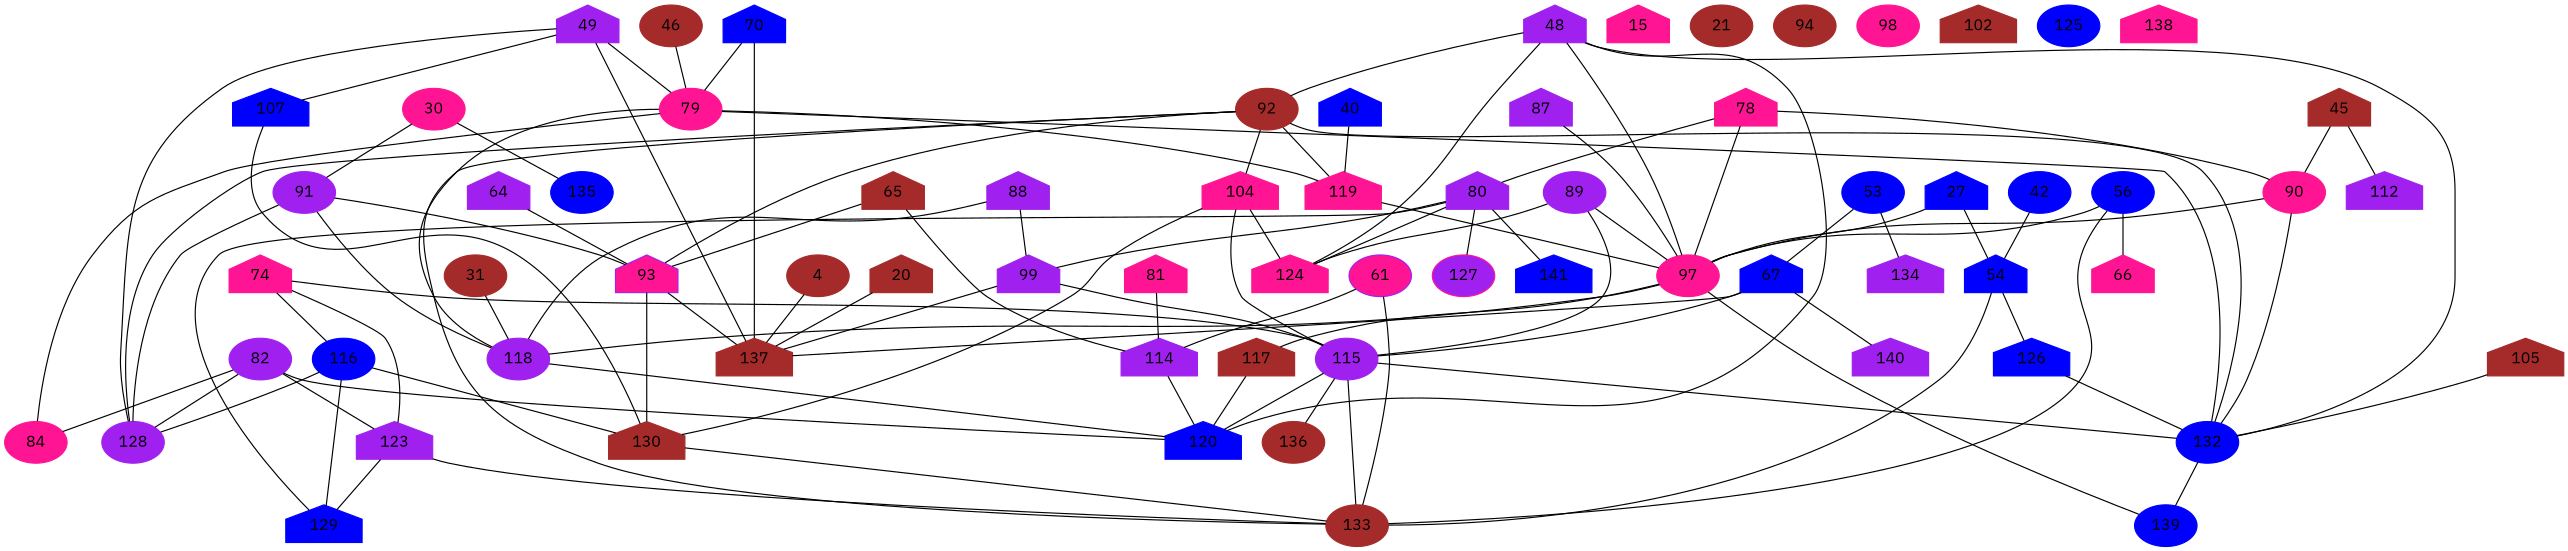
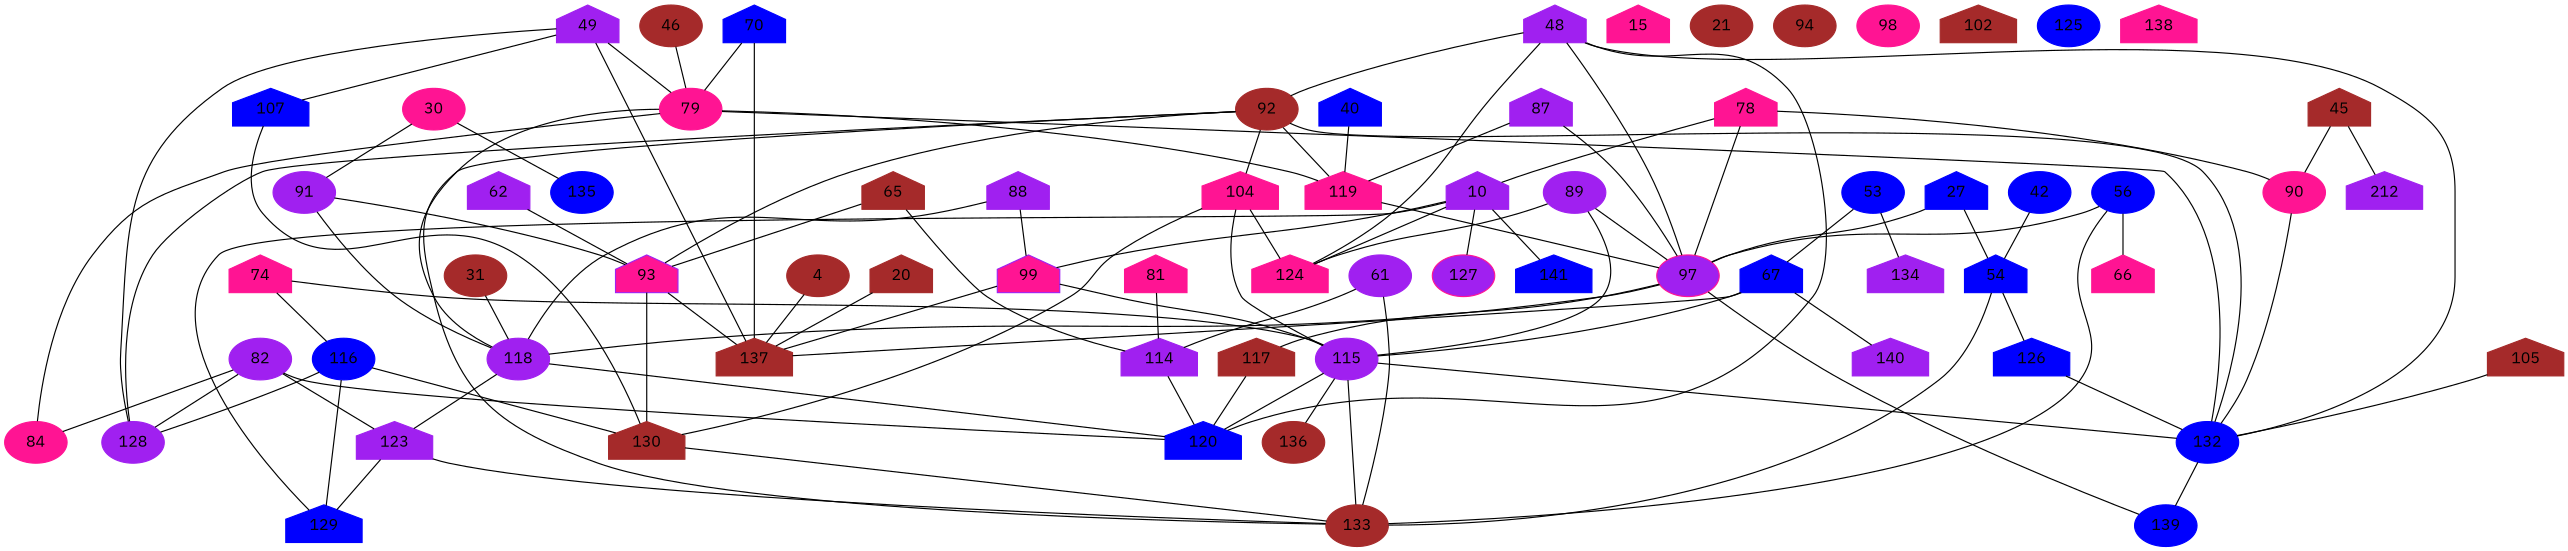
none -> (1439, 152)
(499, 192) -> (499, 192)
(1477, 192) -> (1477, 192)
(2384, 192) -> (2384, 192)
(1986, 223) -> none
(1029, 276) -> (1029, 276)
(1380, 276) -> (1380, 276)
(1688, 276) -> (1688, 276)
(163, 283) -> none
(378, 333) -> (449, 406)
